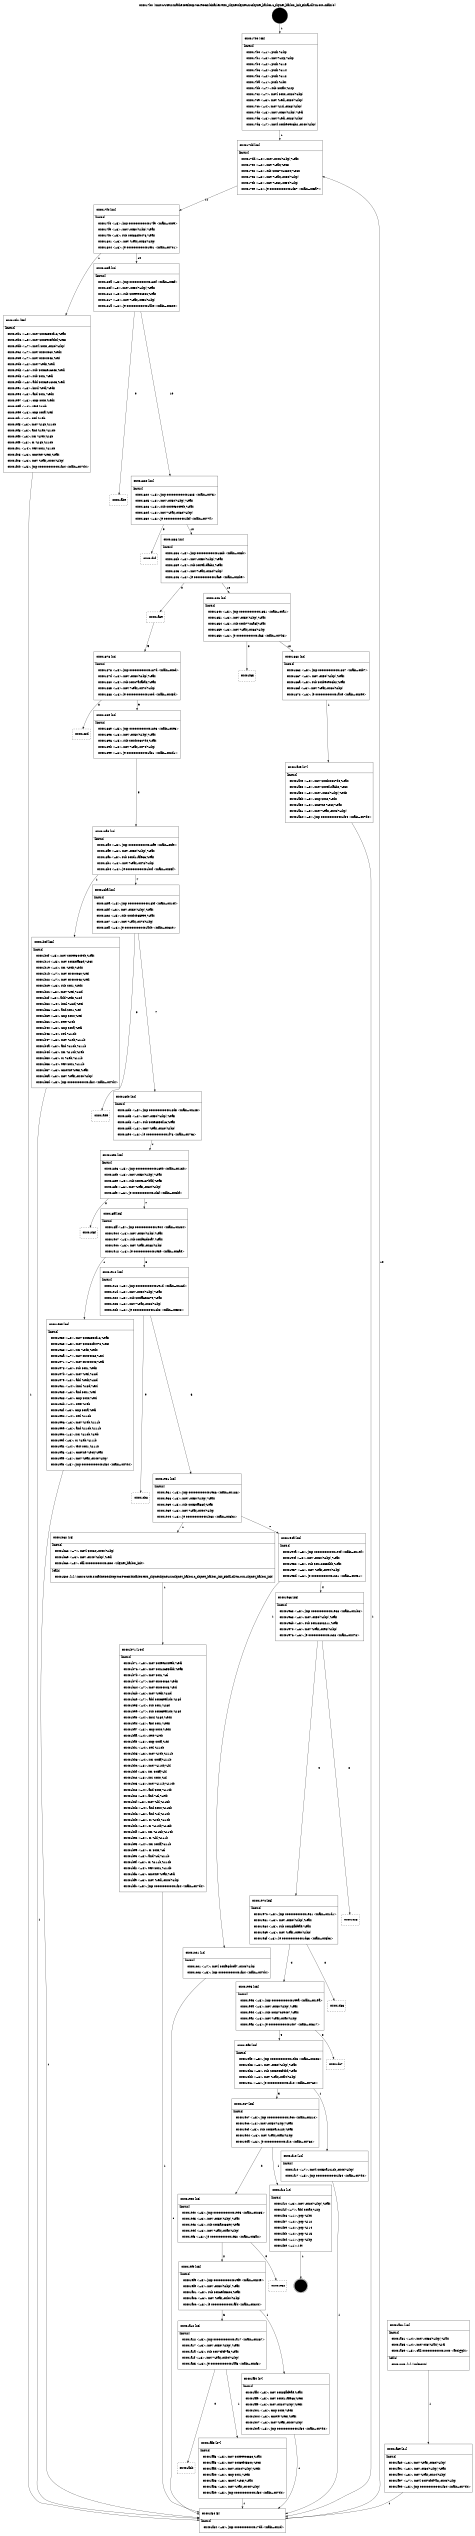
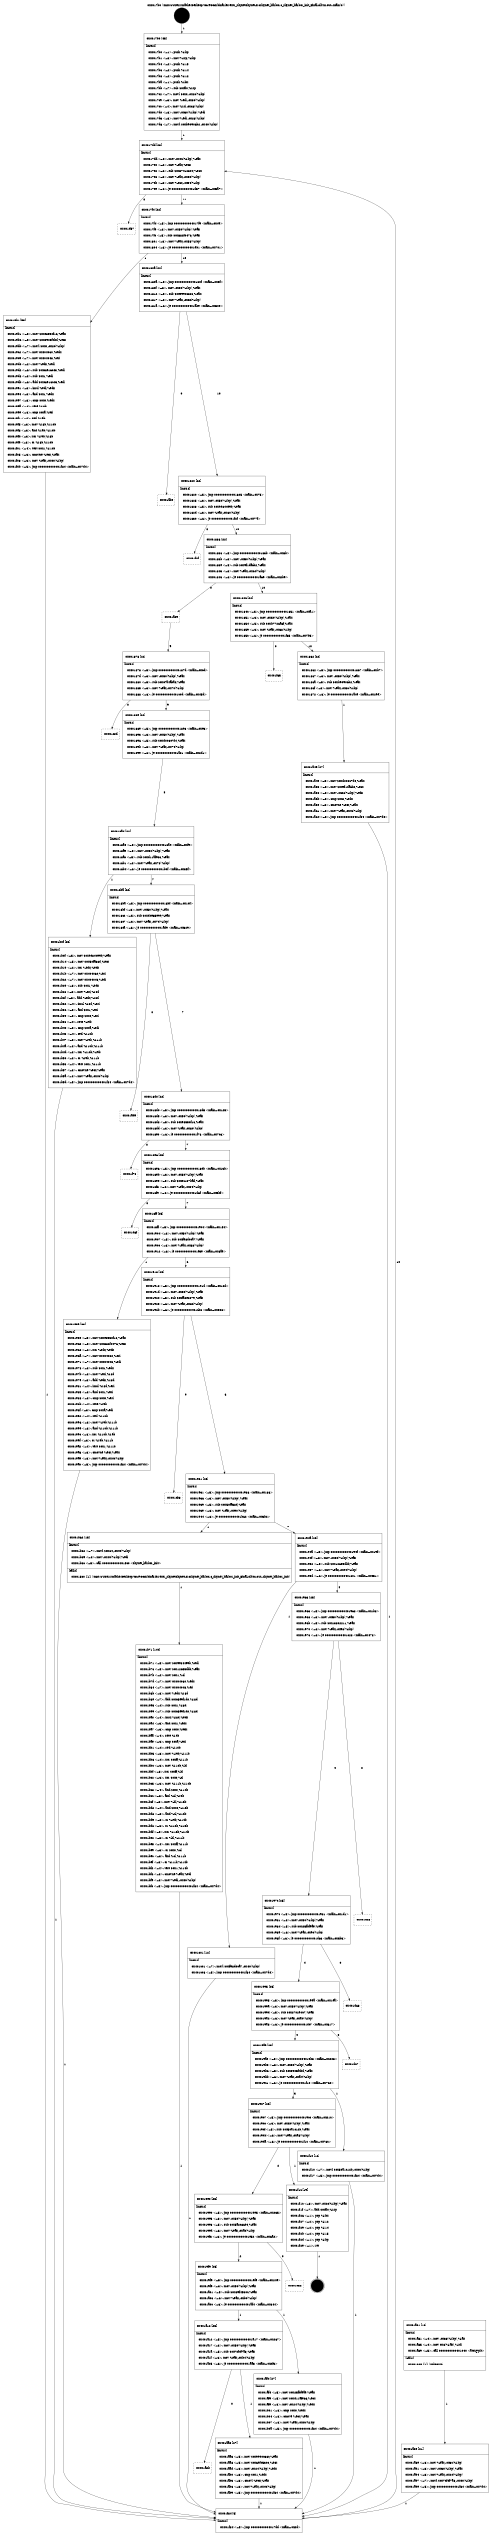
none -> (127, 229)
none -> (129, 1174)
(223, 2315) -> (240, 2315)
